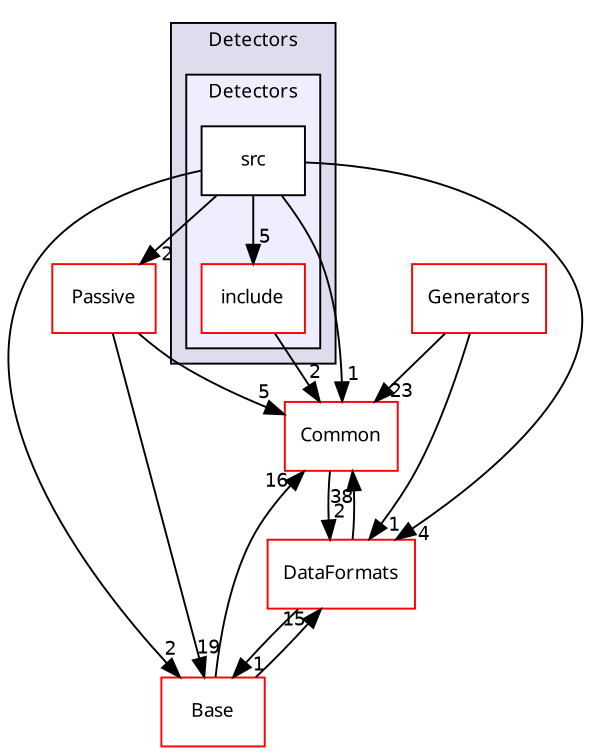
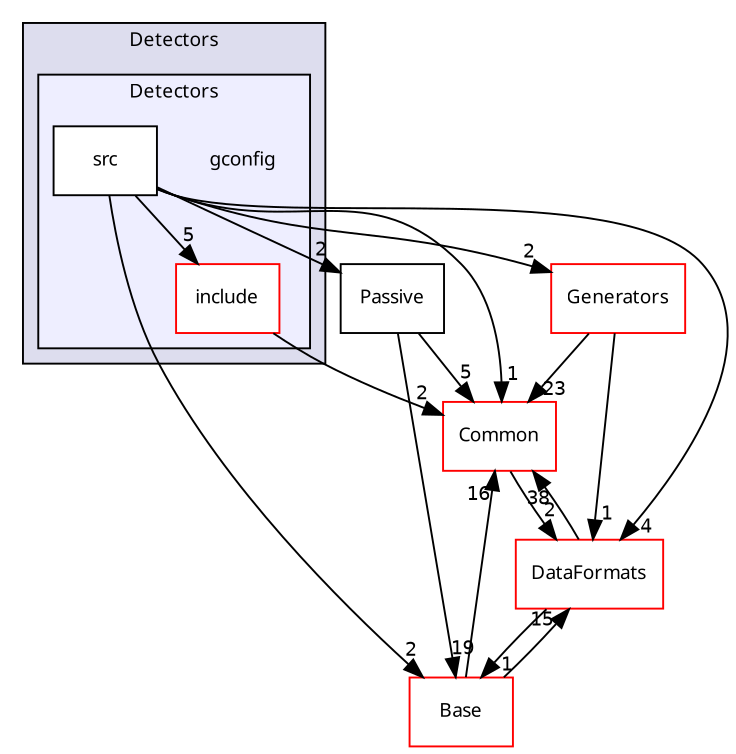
none -> (243, 161)
none -> (344, 232)
(104, 299) -> (392, 299)
